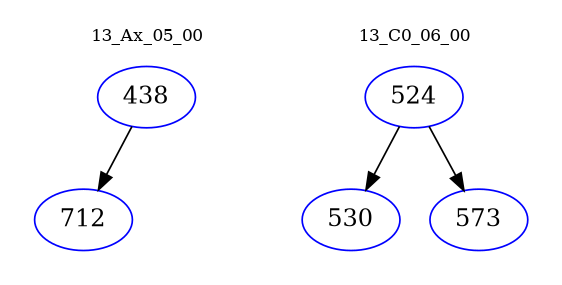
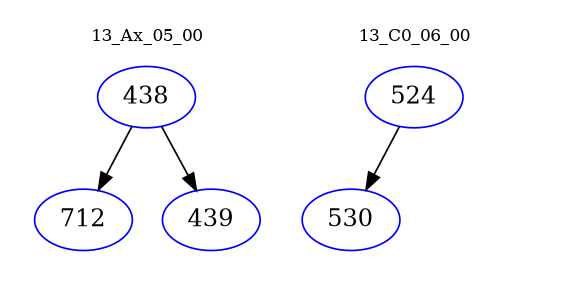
none -> (211, 220)
(479, 220) -> none
